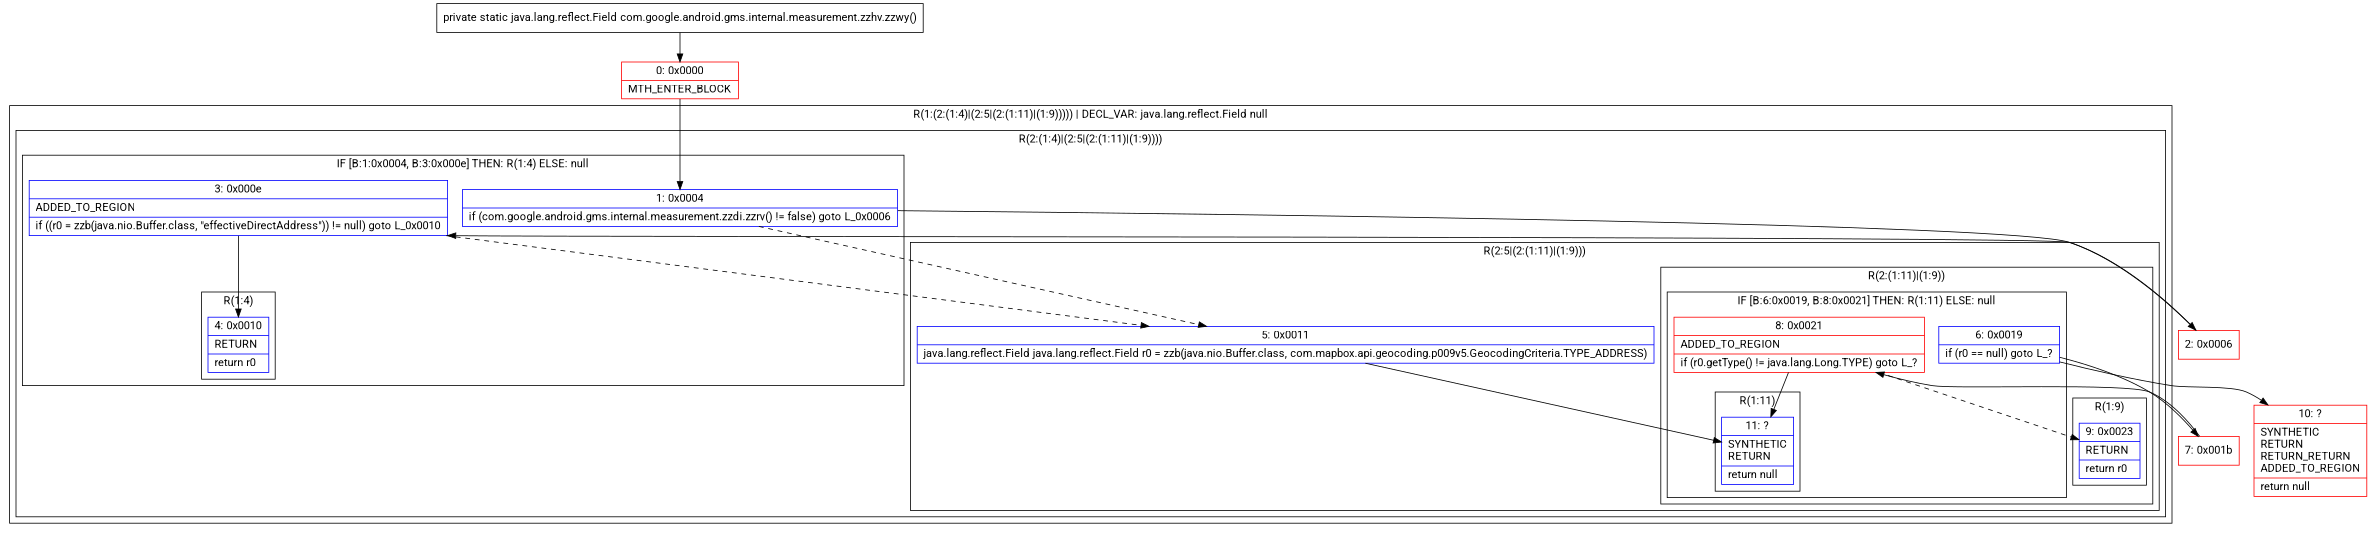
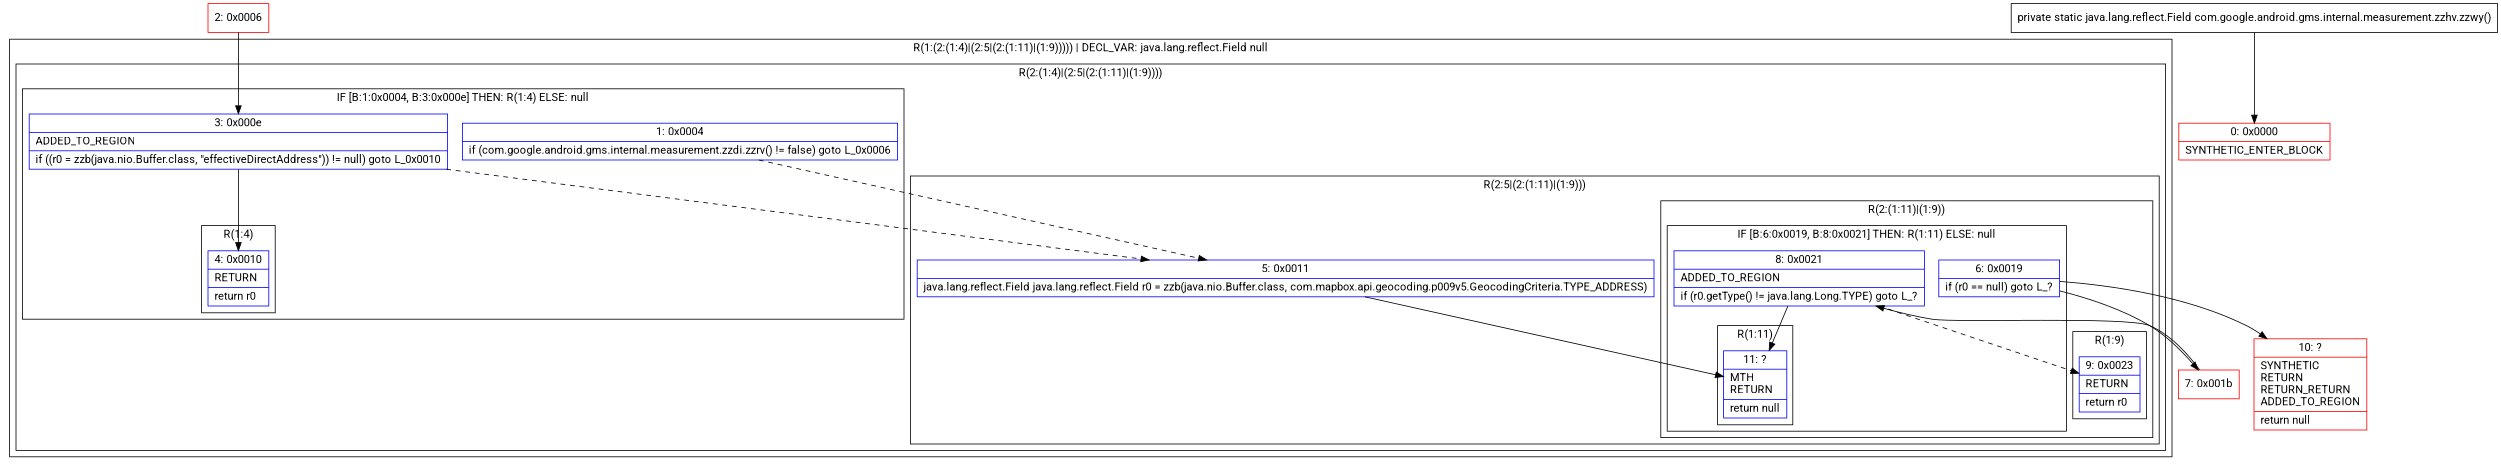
(680, 89) -> (2254, 150)
(680, 140) -> none
(1557, 220) -> none
(1799, 345) -> (1799, 278)
(1758, 444) -> (1742, 378)
